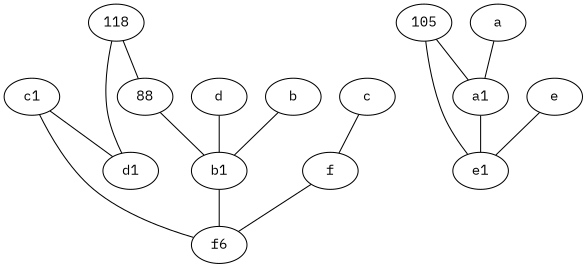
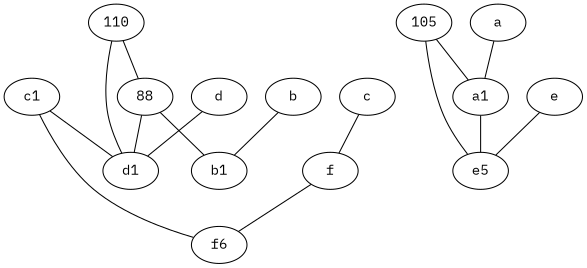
(116, 23) -> (116, 23)
none -> (138, 134)
(219, 134) -> (174, 135)
(481, 171) -> (481, 171)
(219, 208) -> none
